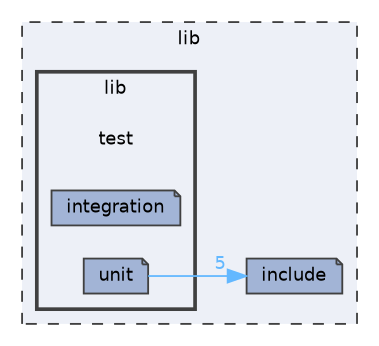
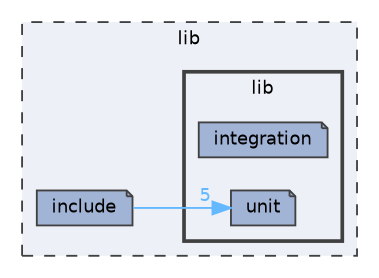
(116, 140) -> none
(184, 276) -> (173, 208)
